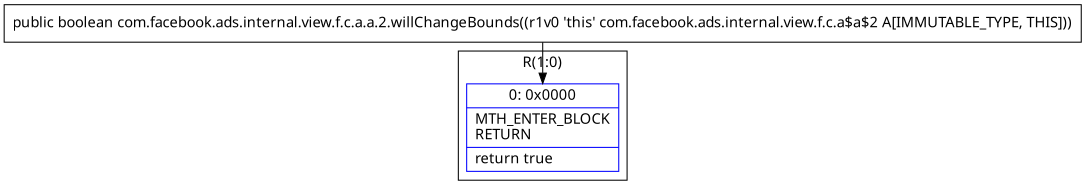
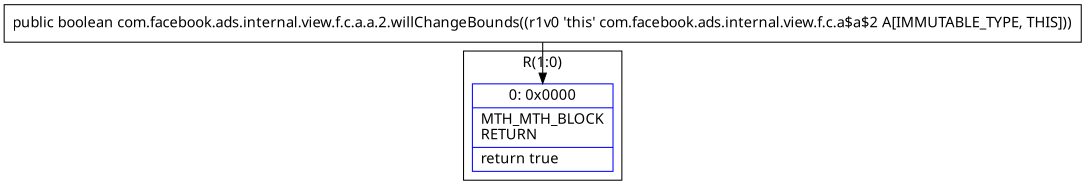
(543, 119) -> (543, 119)
